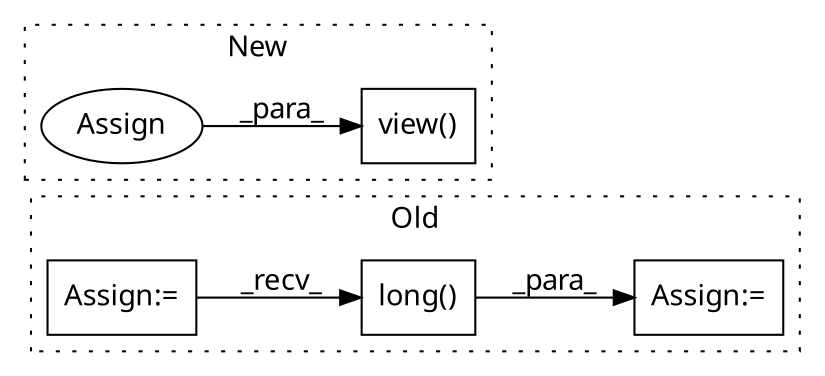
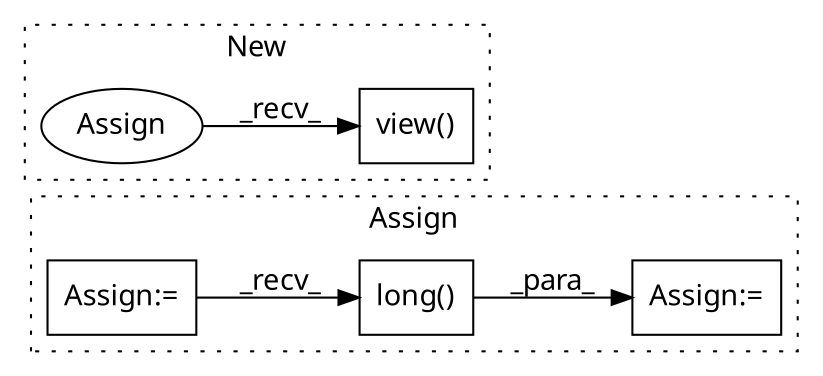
(282, 111) -> (281, 111)
(415, 220) -> (414, 220)
